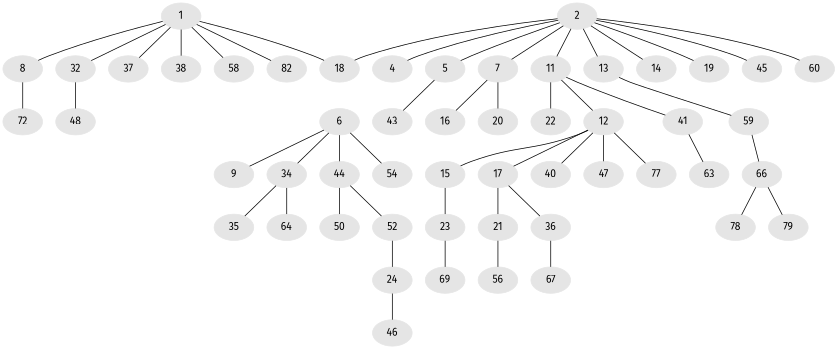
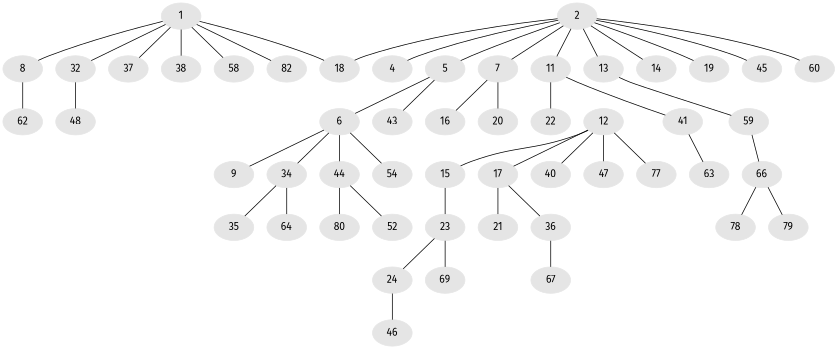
none -> (392, 95)
(577, 95) -> none
(23, 122) -> (23, 122)
(340, 227) -> (340, 227)
(392, 254) -> (419, 254)
(498, 280) -> none
